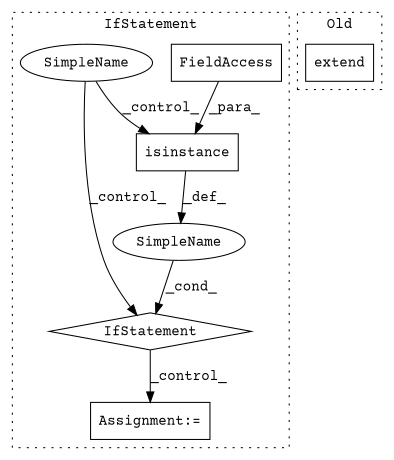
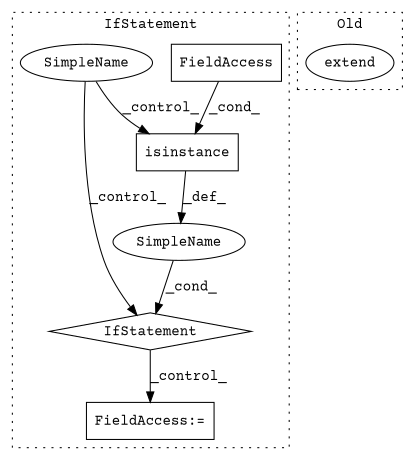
(340, 63) -> (350, 63)
(235, 108) -> (235, 108)
(150, 421) -> (150, 421)
